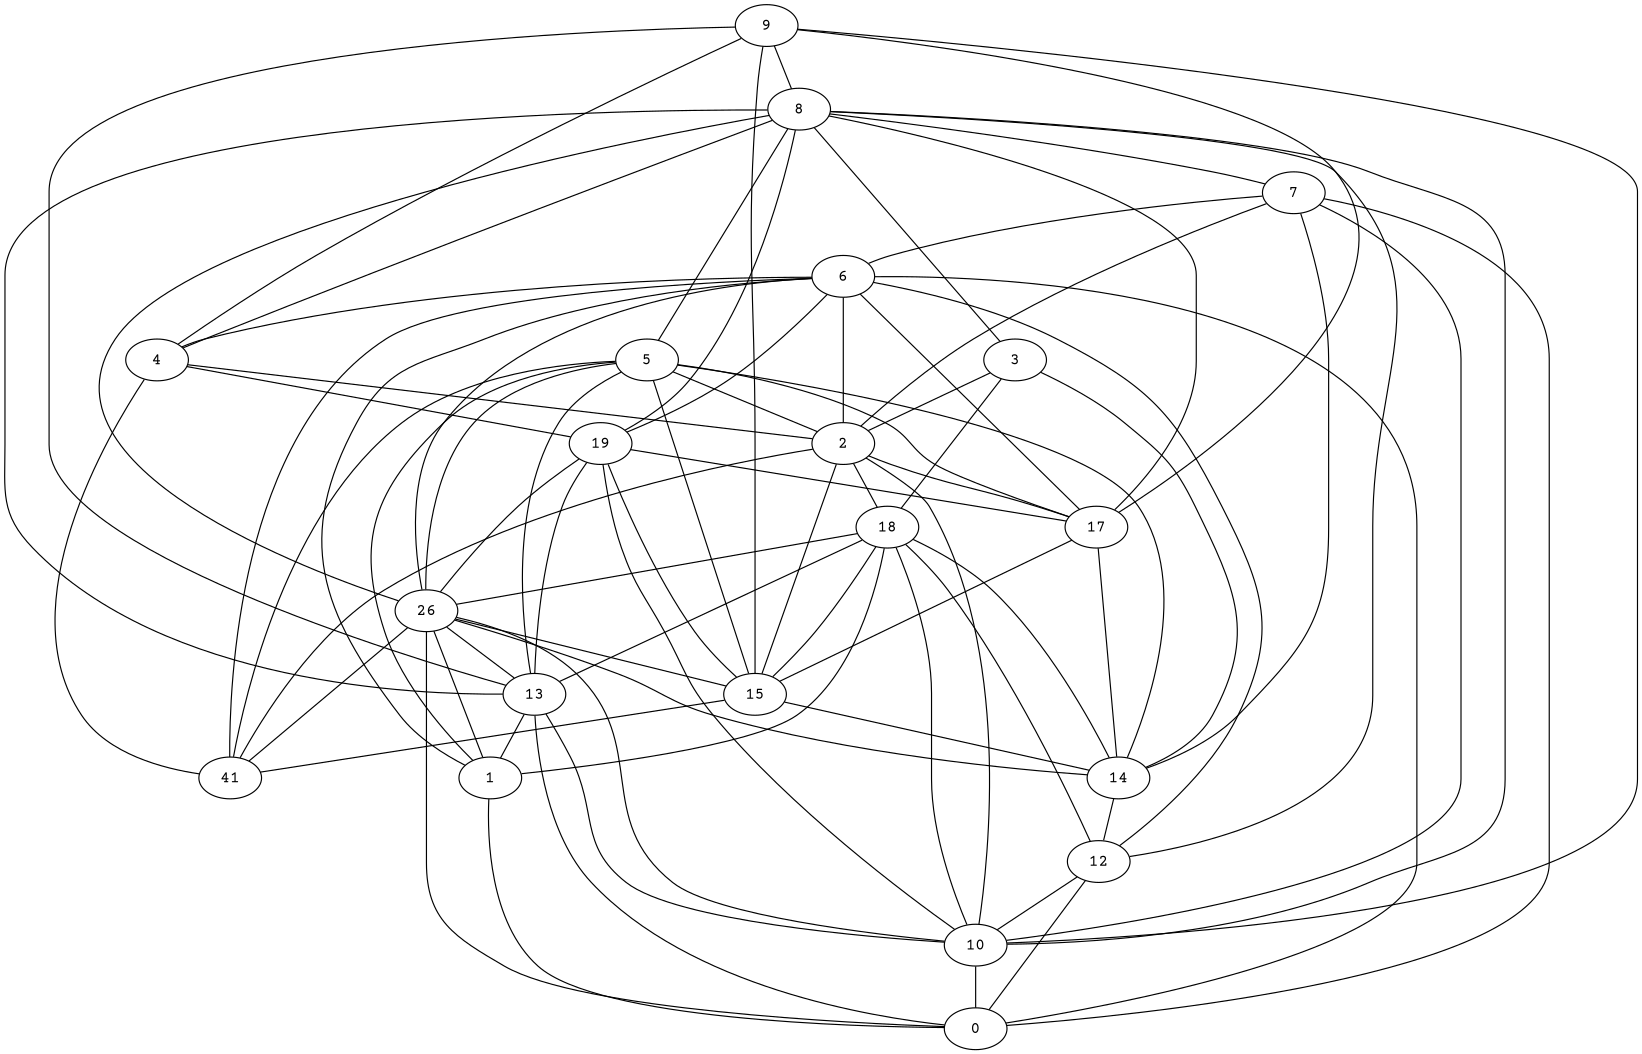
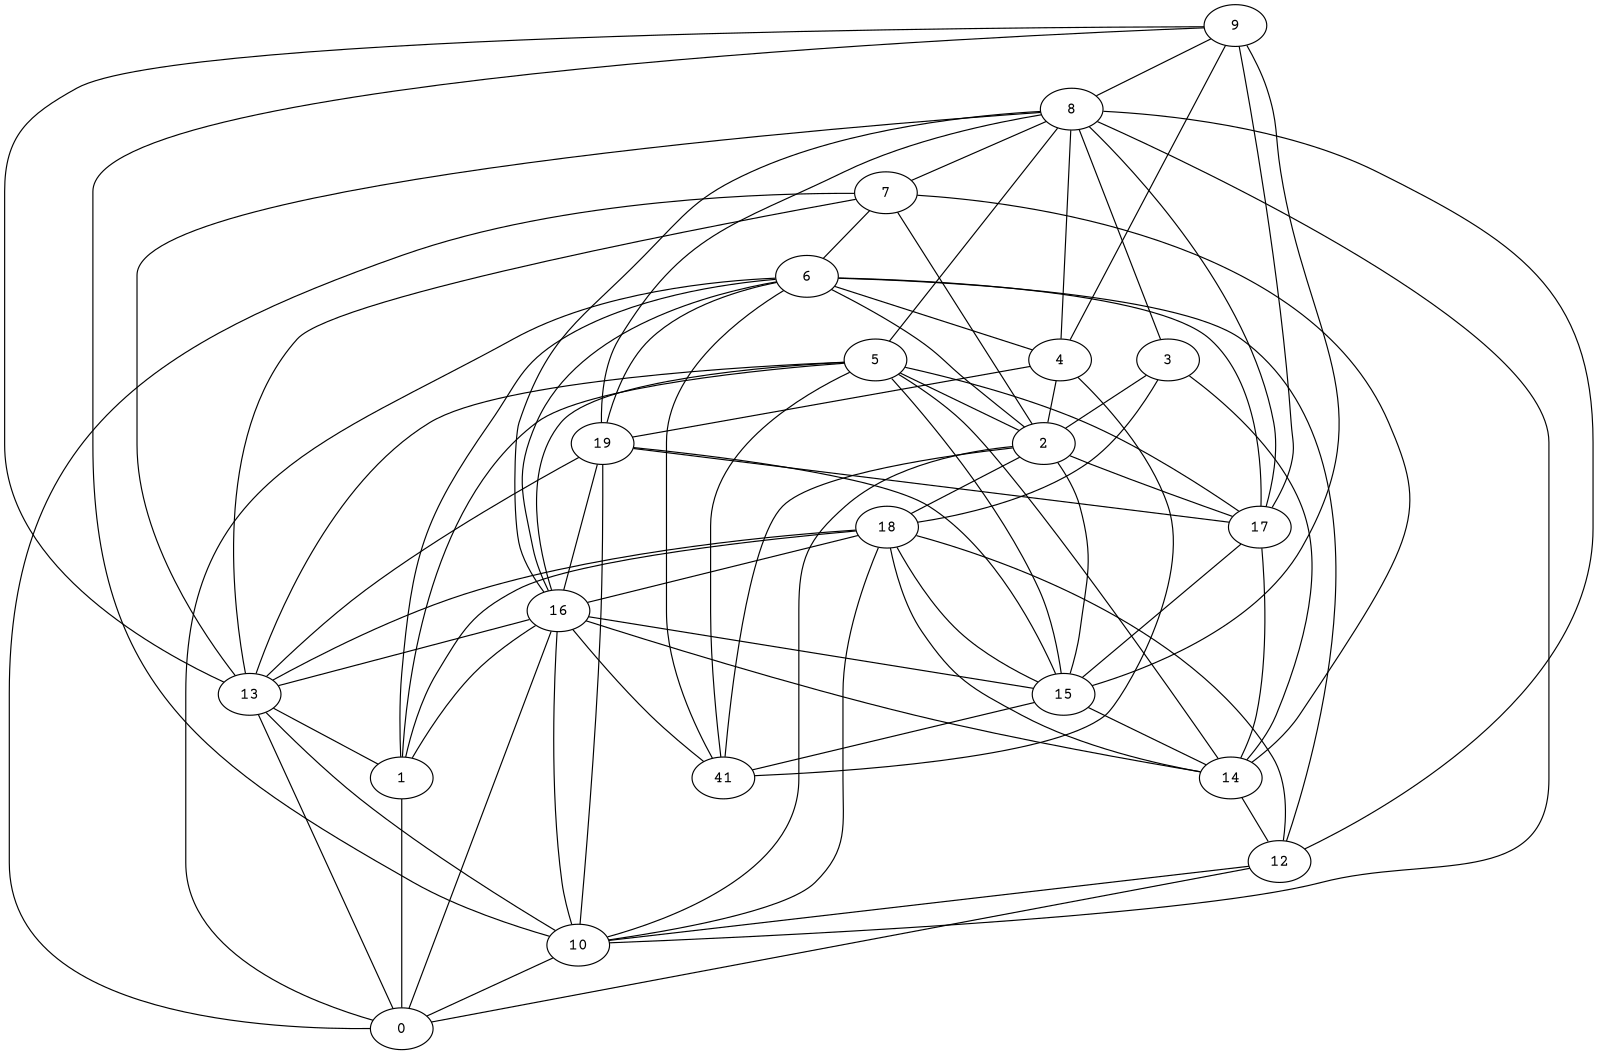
(426, 611) -> (558, 611)
(1461, 709) -> (403, 297)
